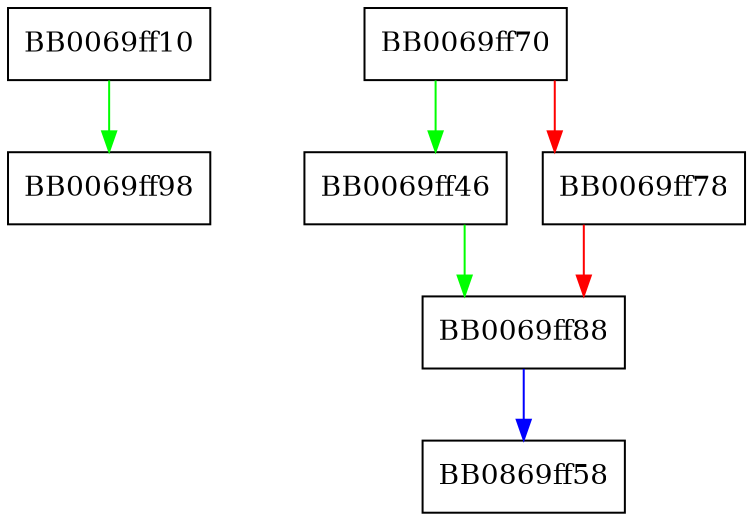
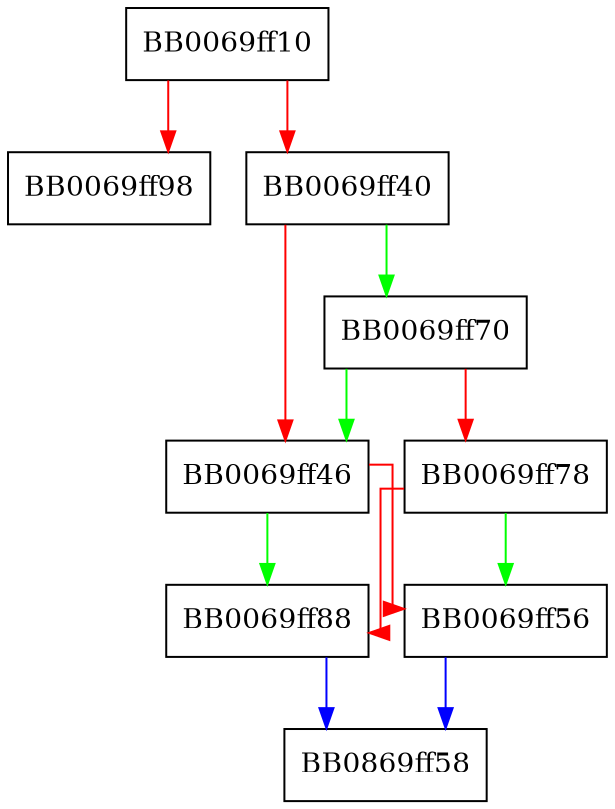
(109, 106) -> (168, 106)
none -> (347, 188)
none -> (506, 621)
